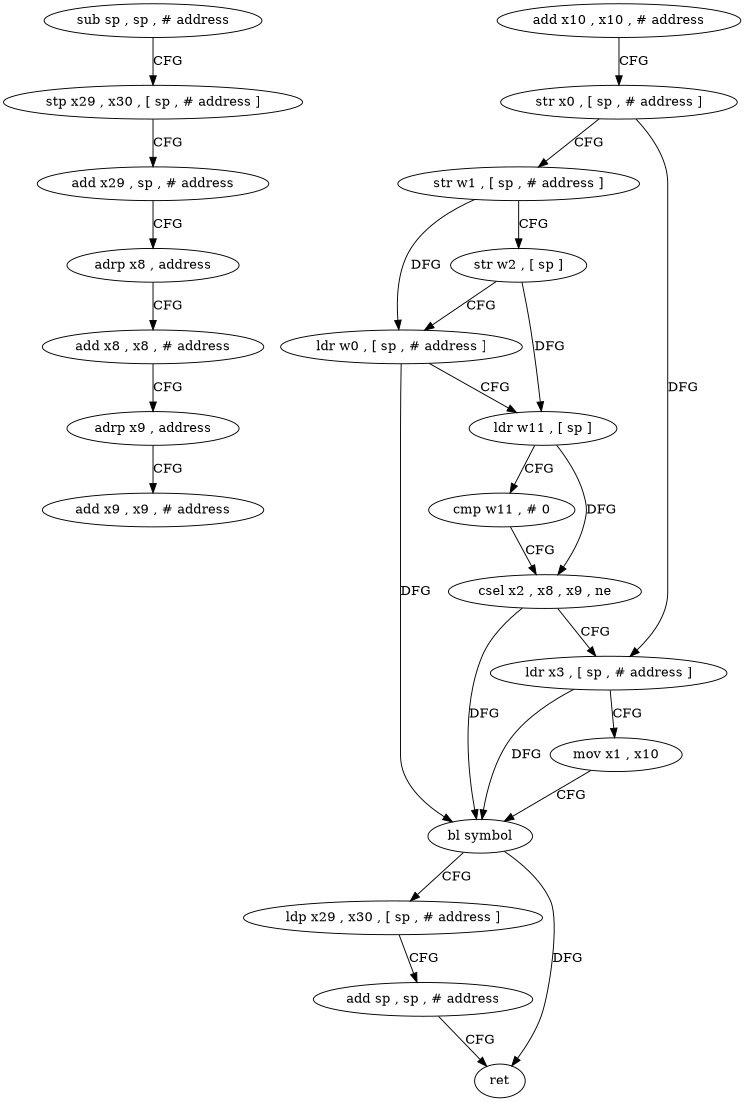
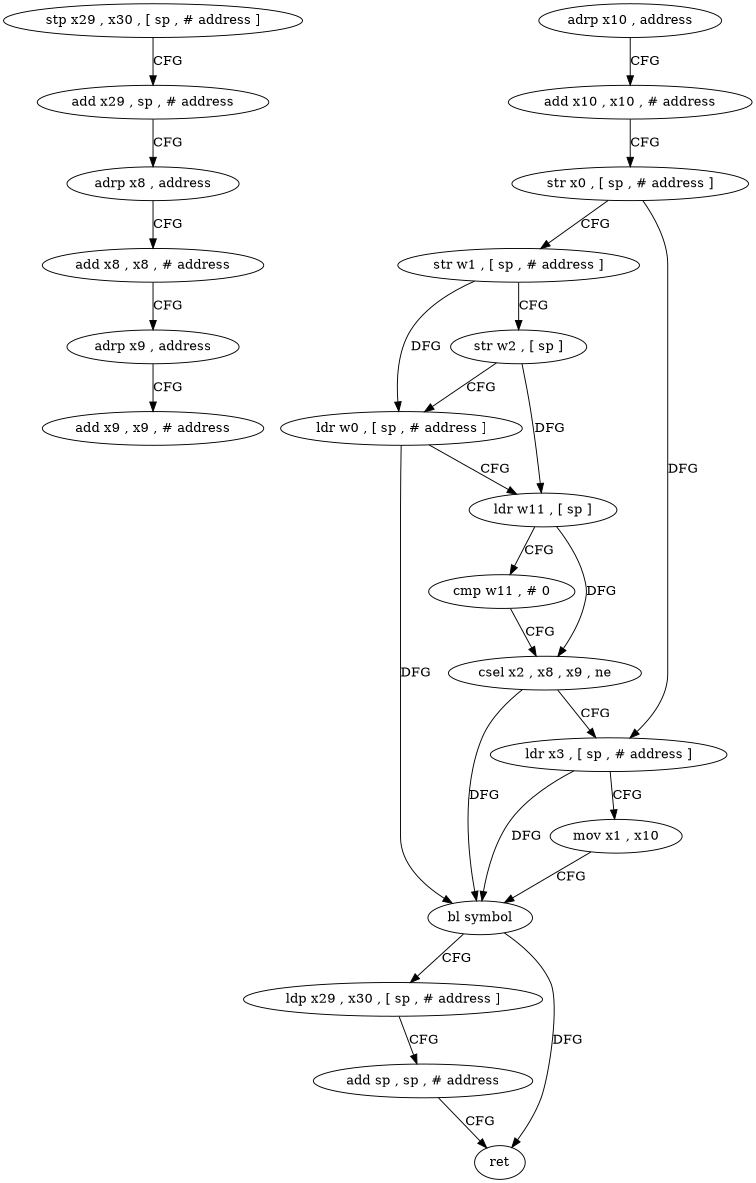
(153, 21) -> none
none -> (630, 21)
